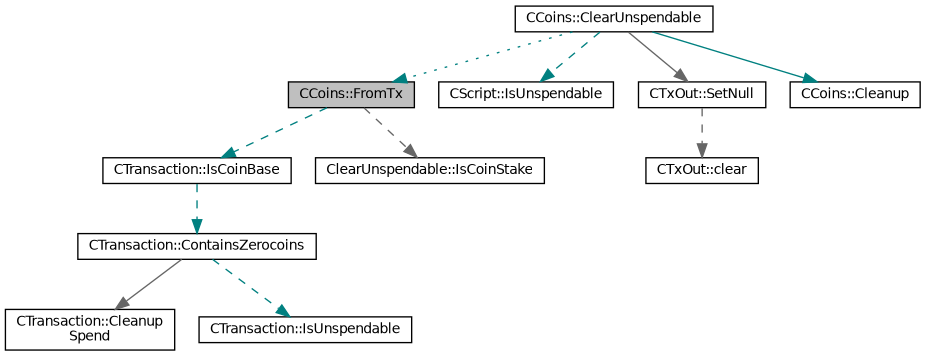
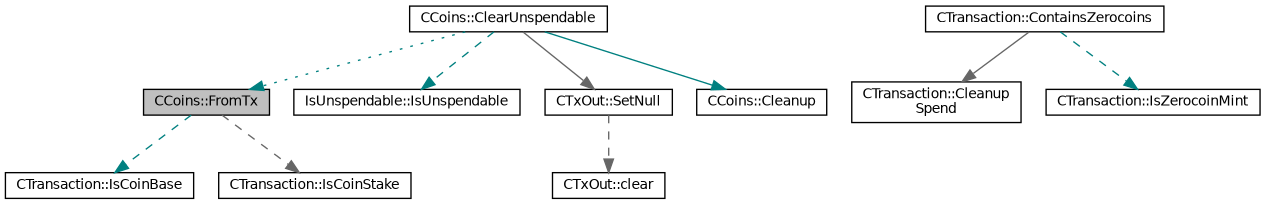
(526, 95) -> (407, 102)
(430, 171) -> (315, 186)
(197, 202) -> none
(305, 330) -> (1153, 102)
